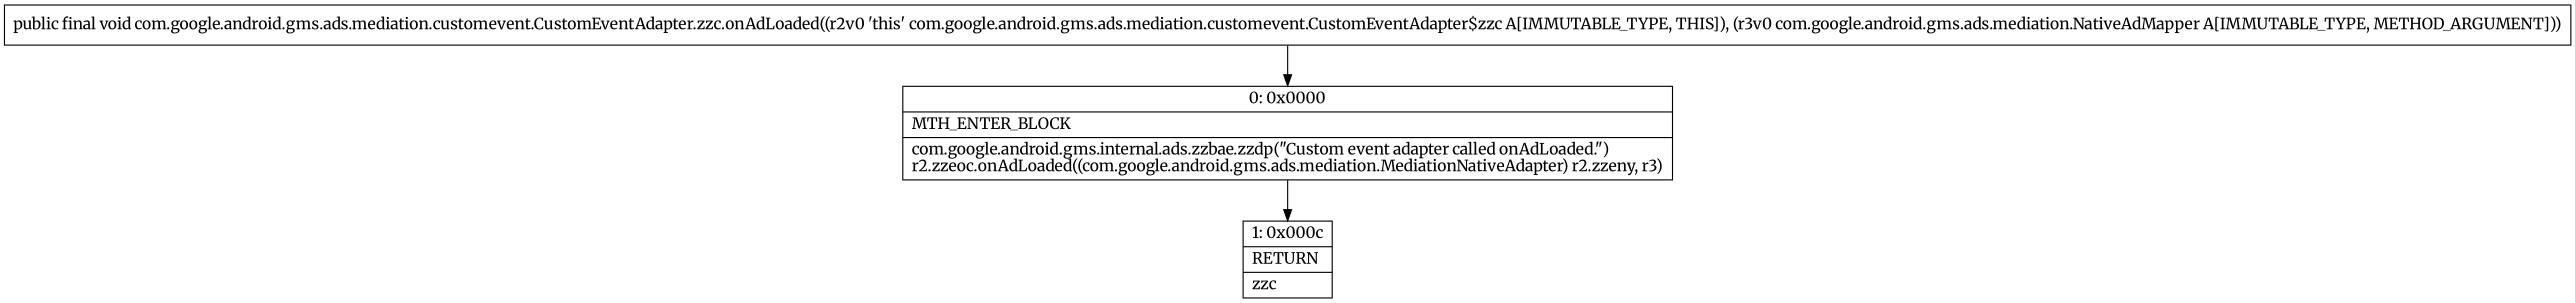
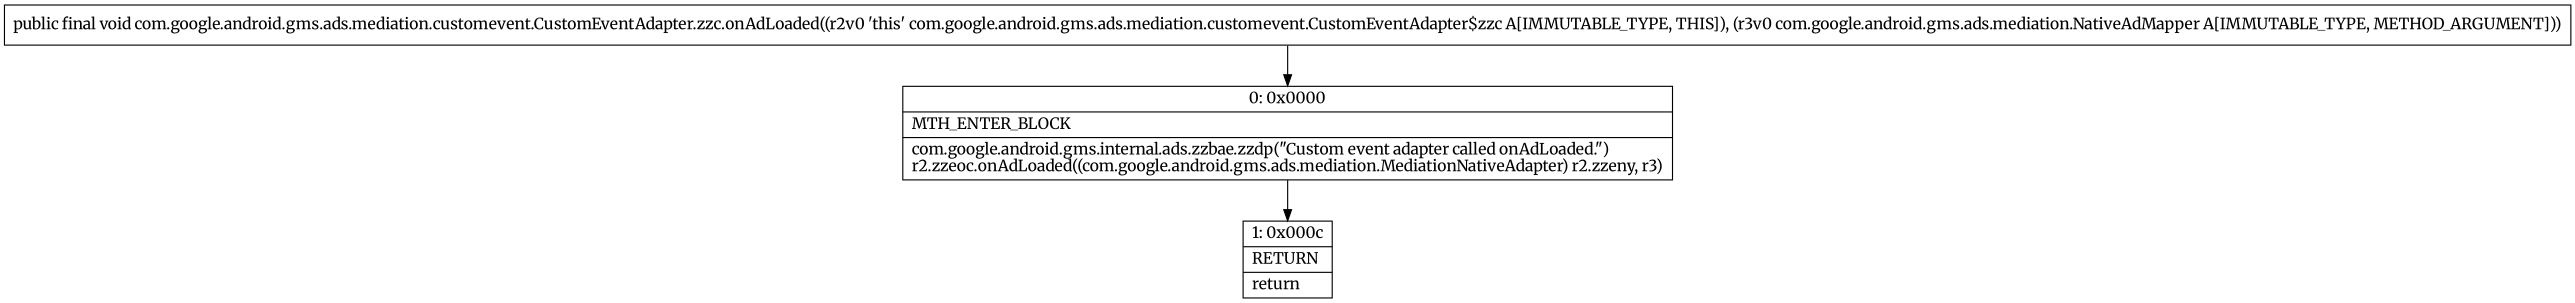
(1264, 285) -> (1276, 285)
